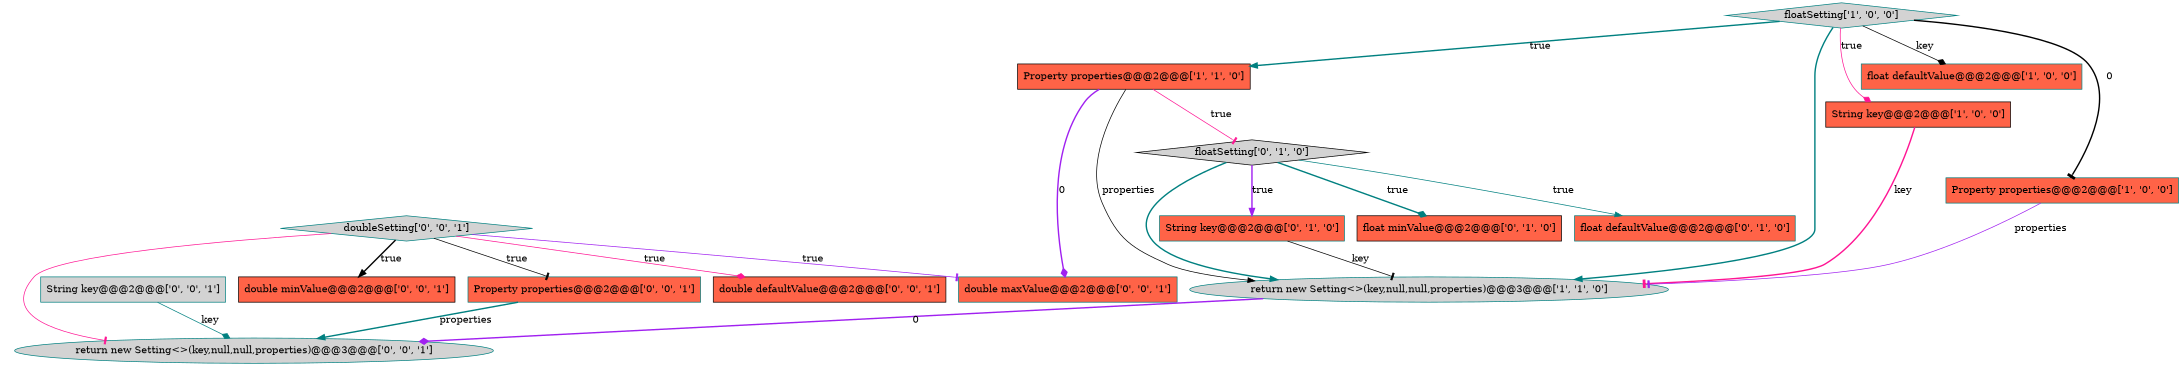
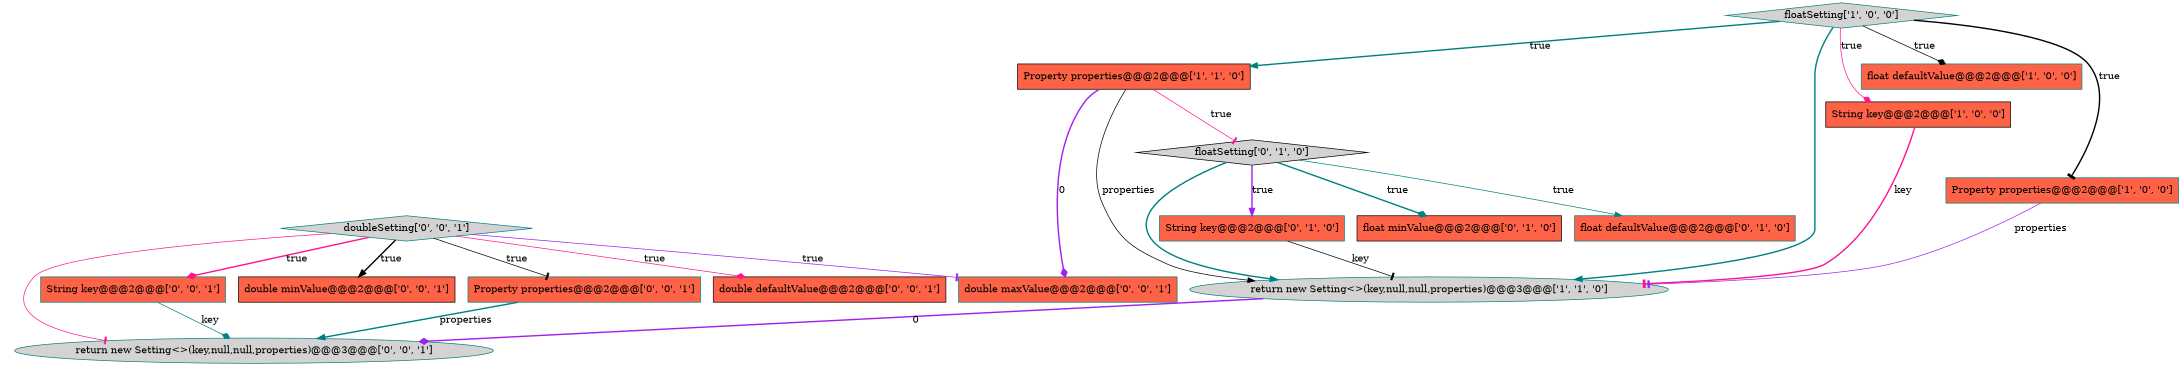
(1925, 46) -> (1925, 46)
(2110, 77) -> (2110, 77)
none -> (283, 256)
(133, 290) -> (133, 290)
